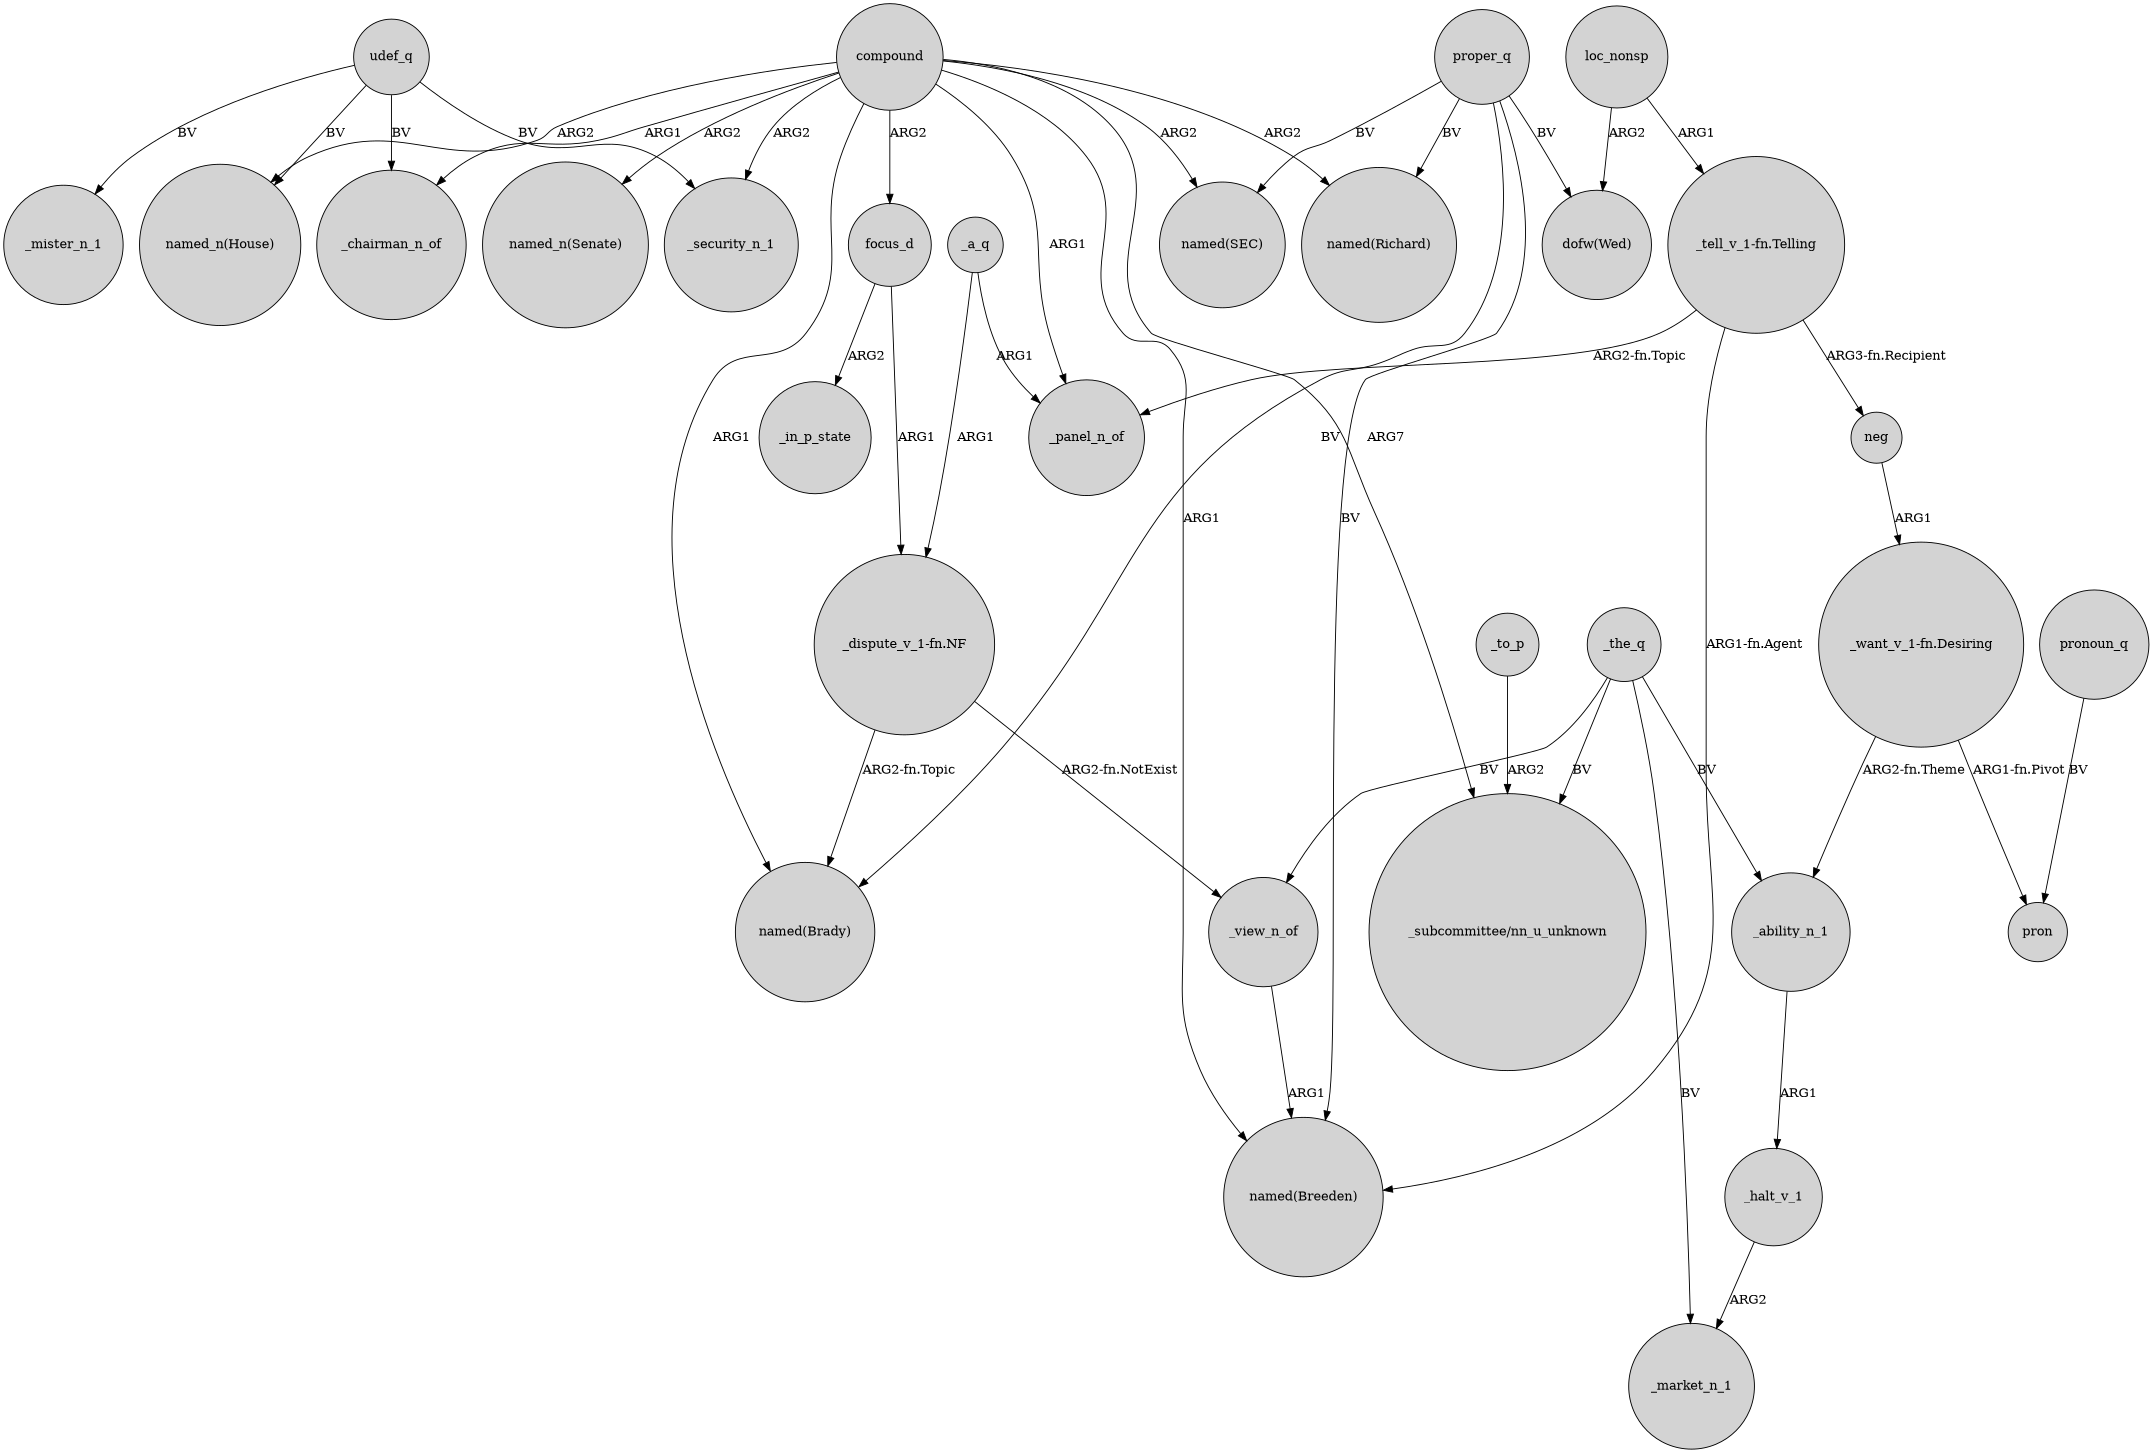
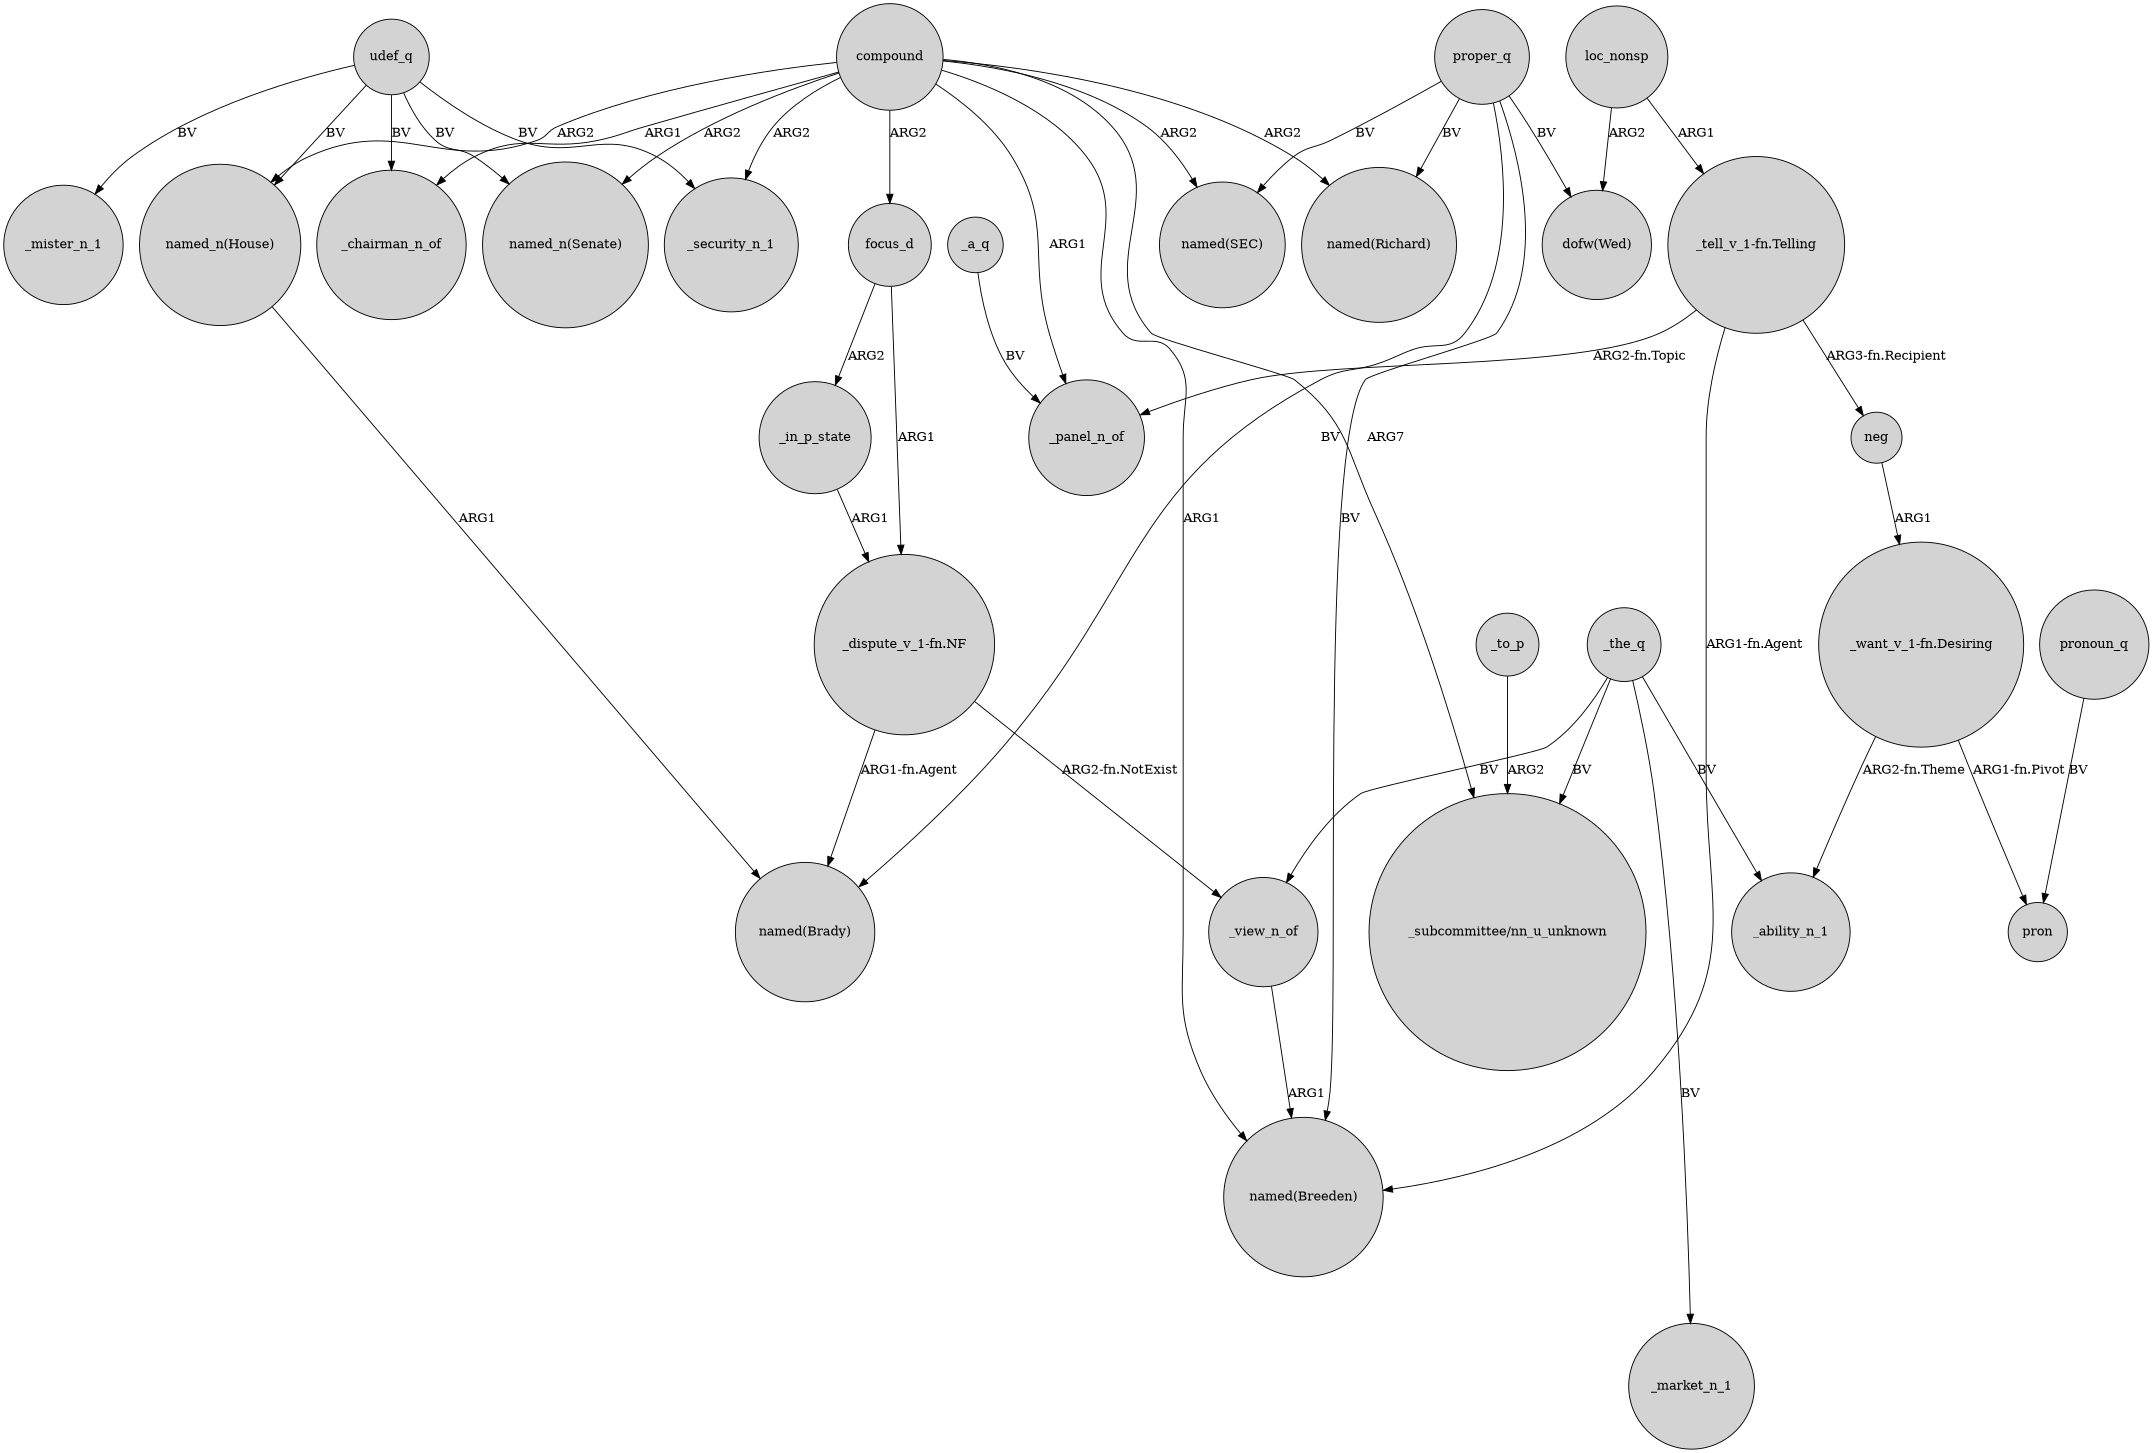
none -> (435, 140)
(1015, 356) -> (1015, 356)
(953, 411) -> (851, 521)
(684, 452) -> (513, 589)
(909, 770) -> (909, 770)
(1774, 1197) -> none
